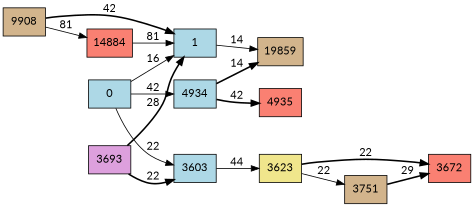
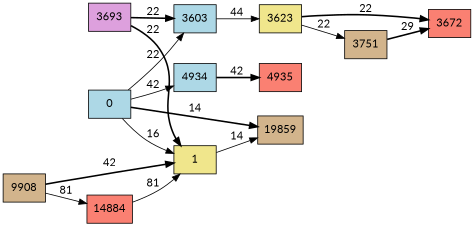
(195, 43) -> (195, 160)
(233, 75) -> (190, 116)
(153, 103) -> (153, 30)
